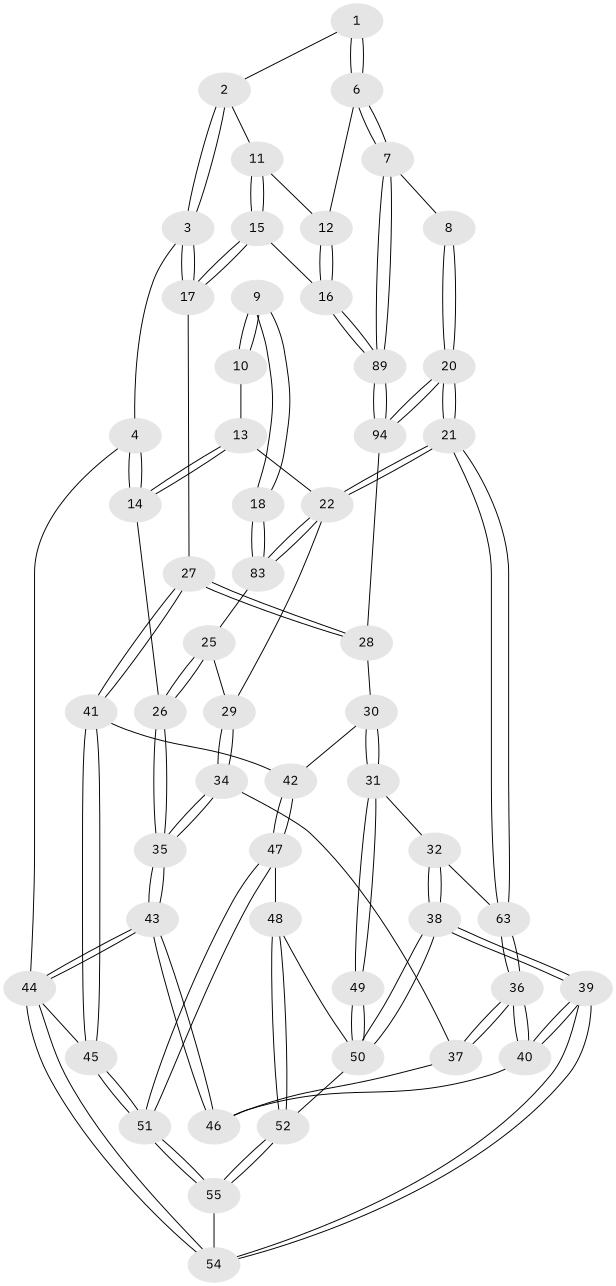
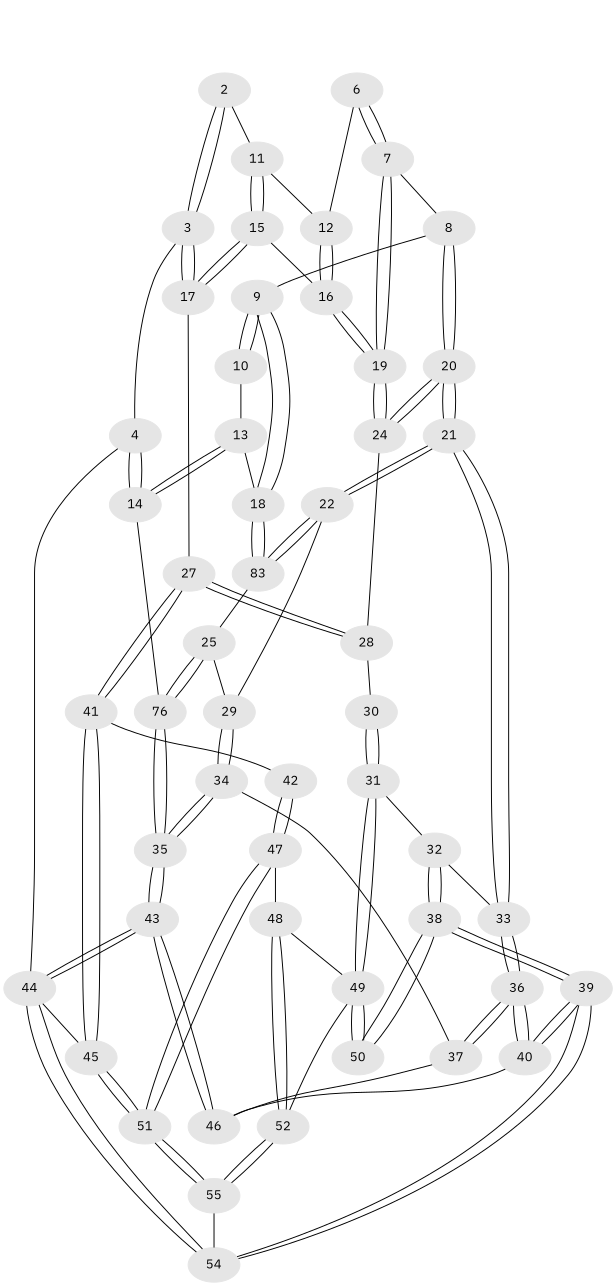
(357, 21) -> none
none -> (351, 259)
(380, 367) -> (380, 367)
(380, 436) -> (380, 436)
(287, 472) -> (250, 470)
(160, 712) -> (160, 712)
(331, 747) -> none
(504, 919) -> (504, 919)
(314, 990) -> (317, 954)
(309, 1102) -> (315, 1055)
